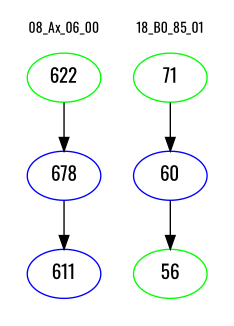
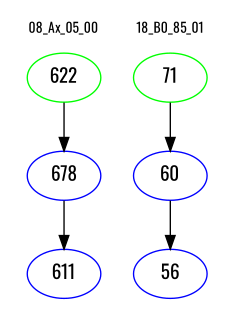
(64, 29) -> (64, 29)
(170, 274) -> (170, 274)
